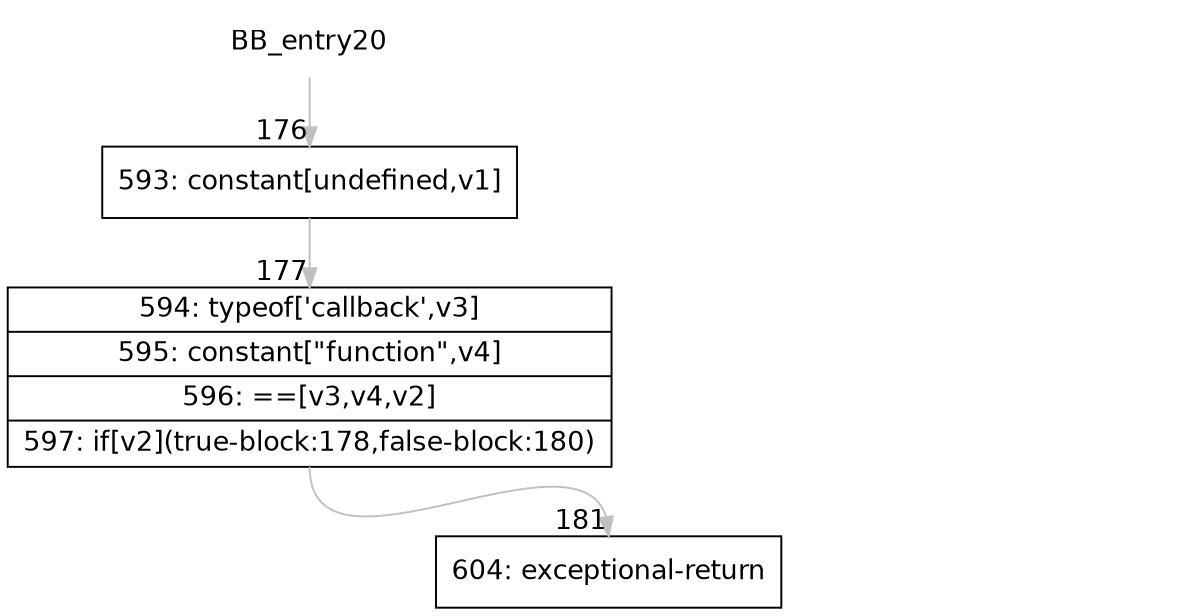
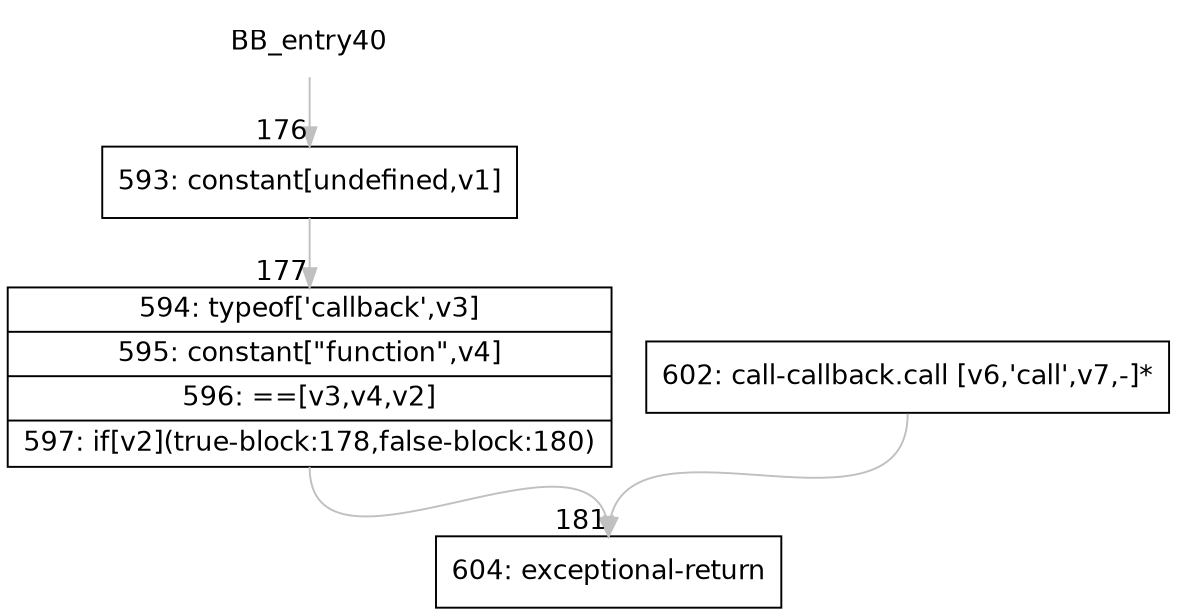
(310, 42) -> (310, 42)
none -> (908, 377)
